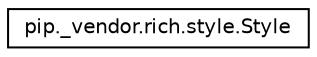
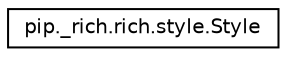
(158, 28) -> (143, 28)
